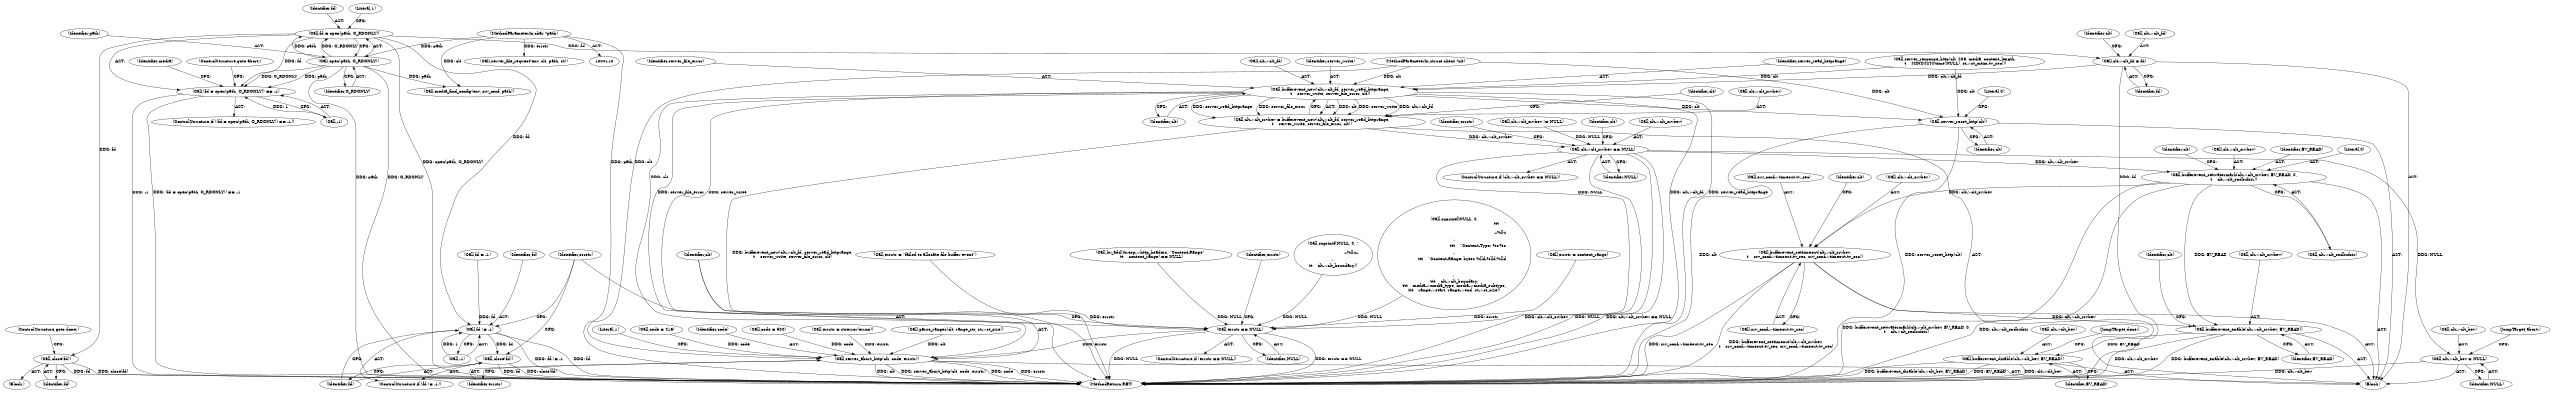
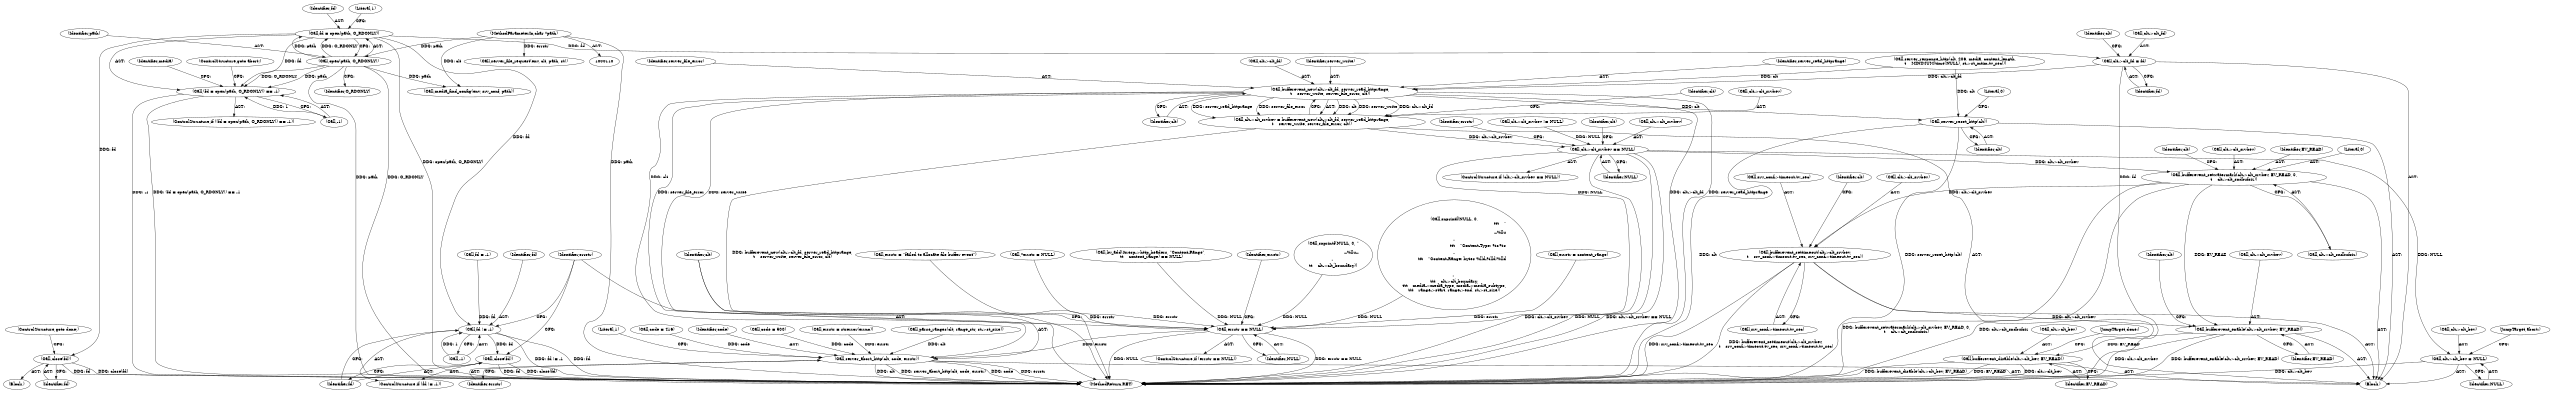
(1425, 62) -> none
(356, 78) -> none
none -> (1033, 255)
